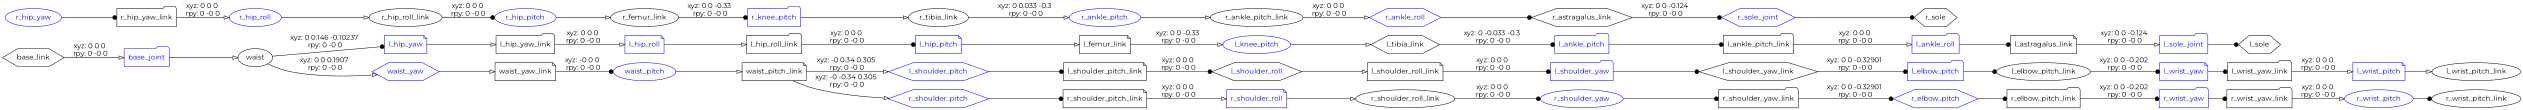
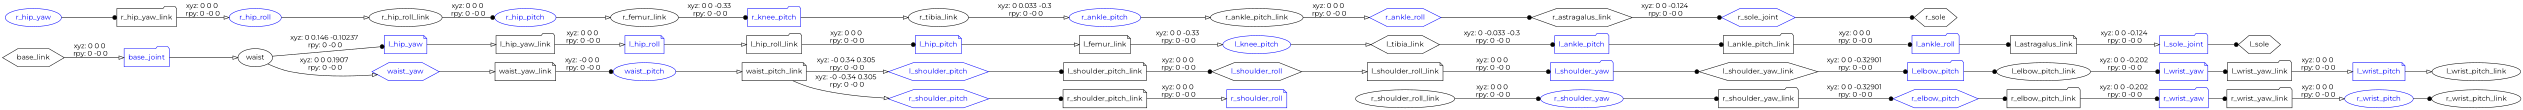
(1758, 18) -> (1758, 18)
(1850, 45) -> (1850, 45)
(1319, 99) -> none
